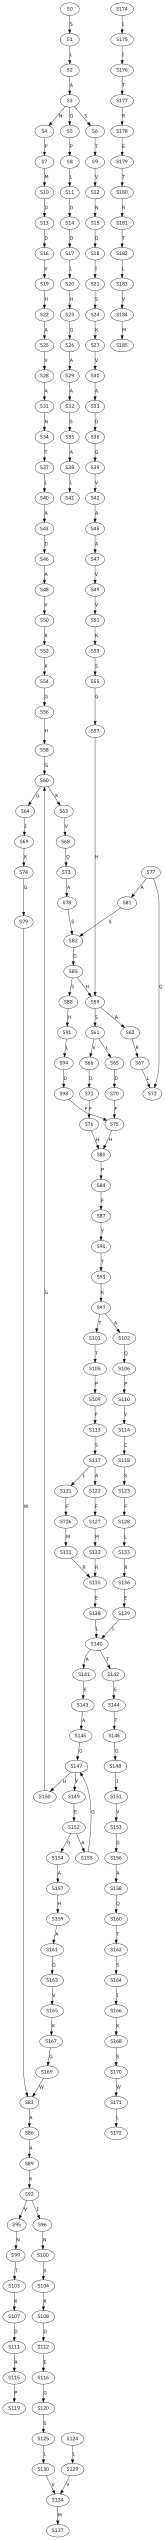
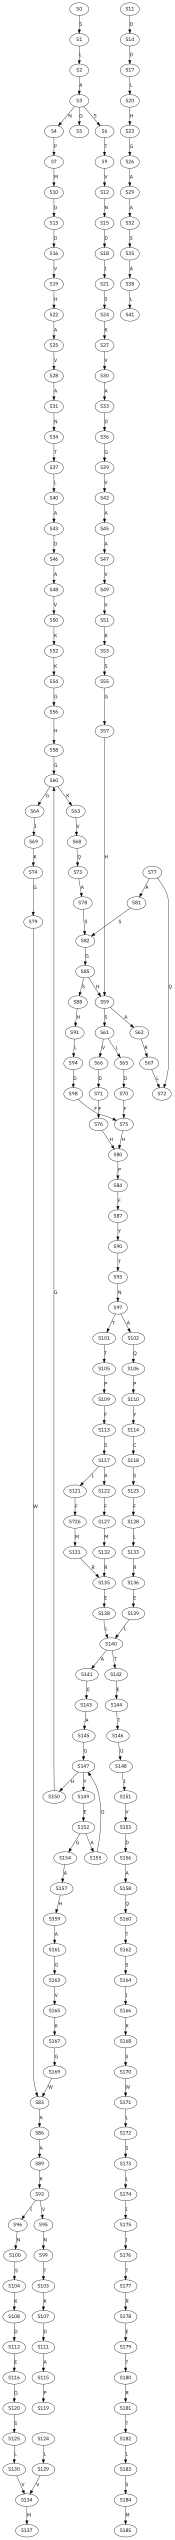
(70, 162) -> none
(124, 300) -> (127, 2485)
(103, 1293) -> (120, 1293)
none -> (126, 2164)
